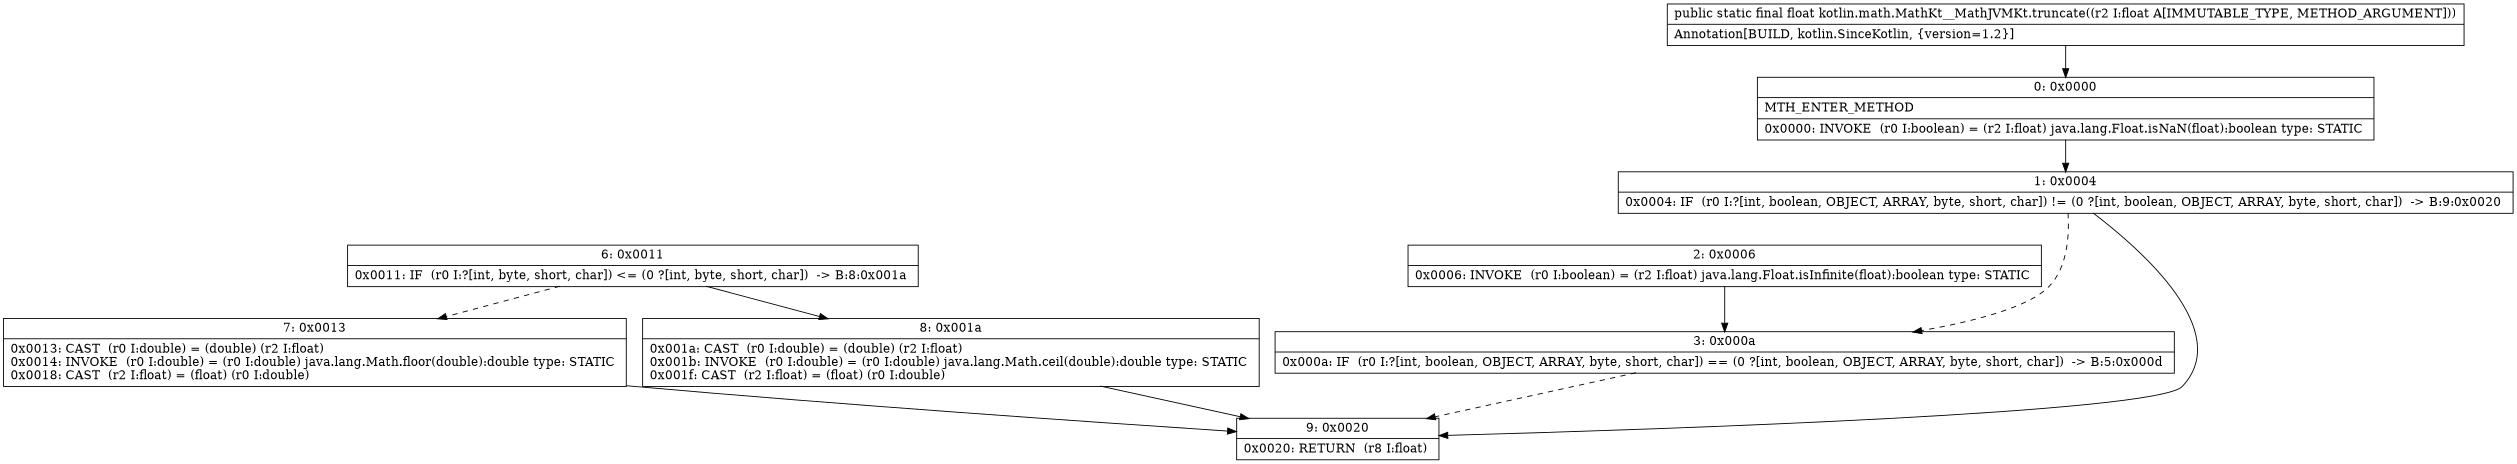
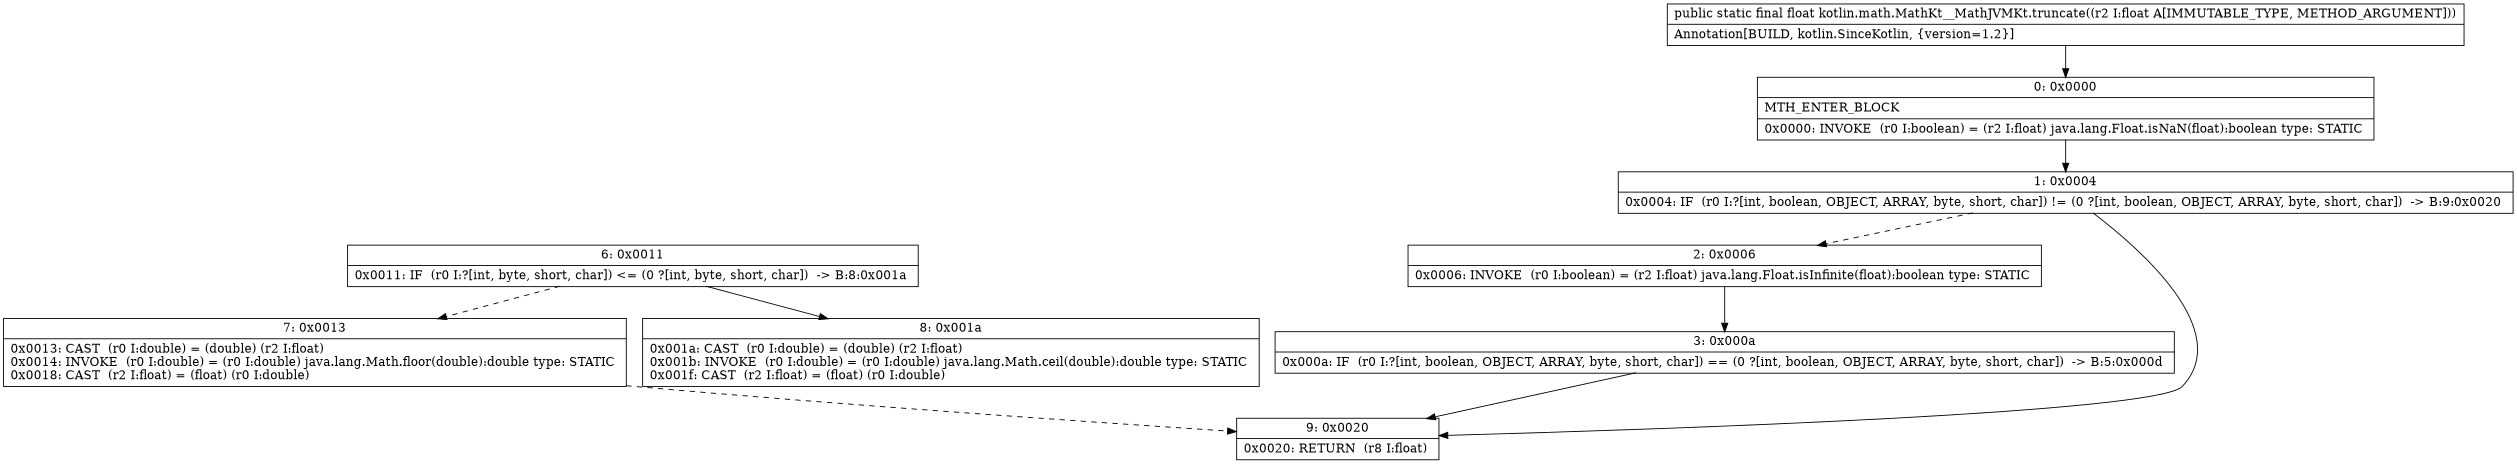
(1840, 108) -> (1832, 108)
(2025, 302) -> (1900, 228)
(1536, 395) -> (1536, 395)
(1170, 401) -> none
(927, 410) -> (927, 410)
